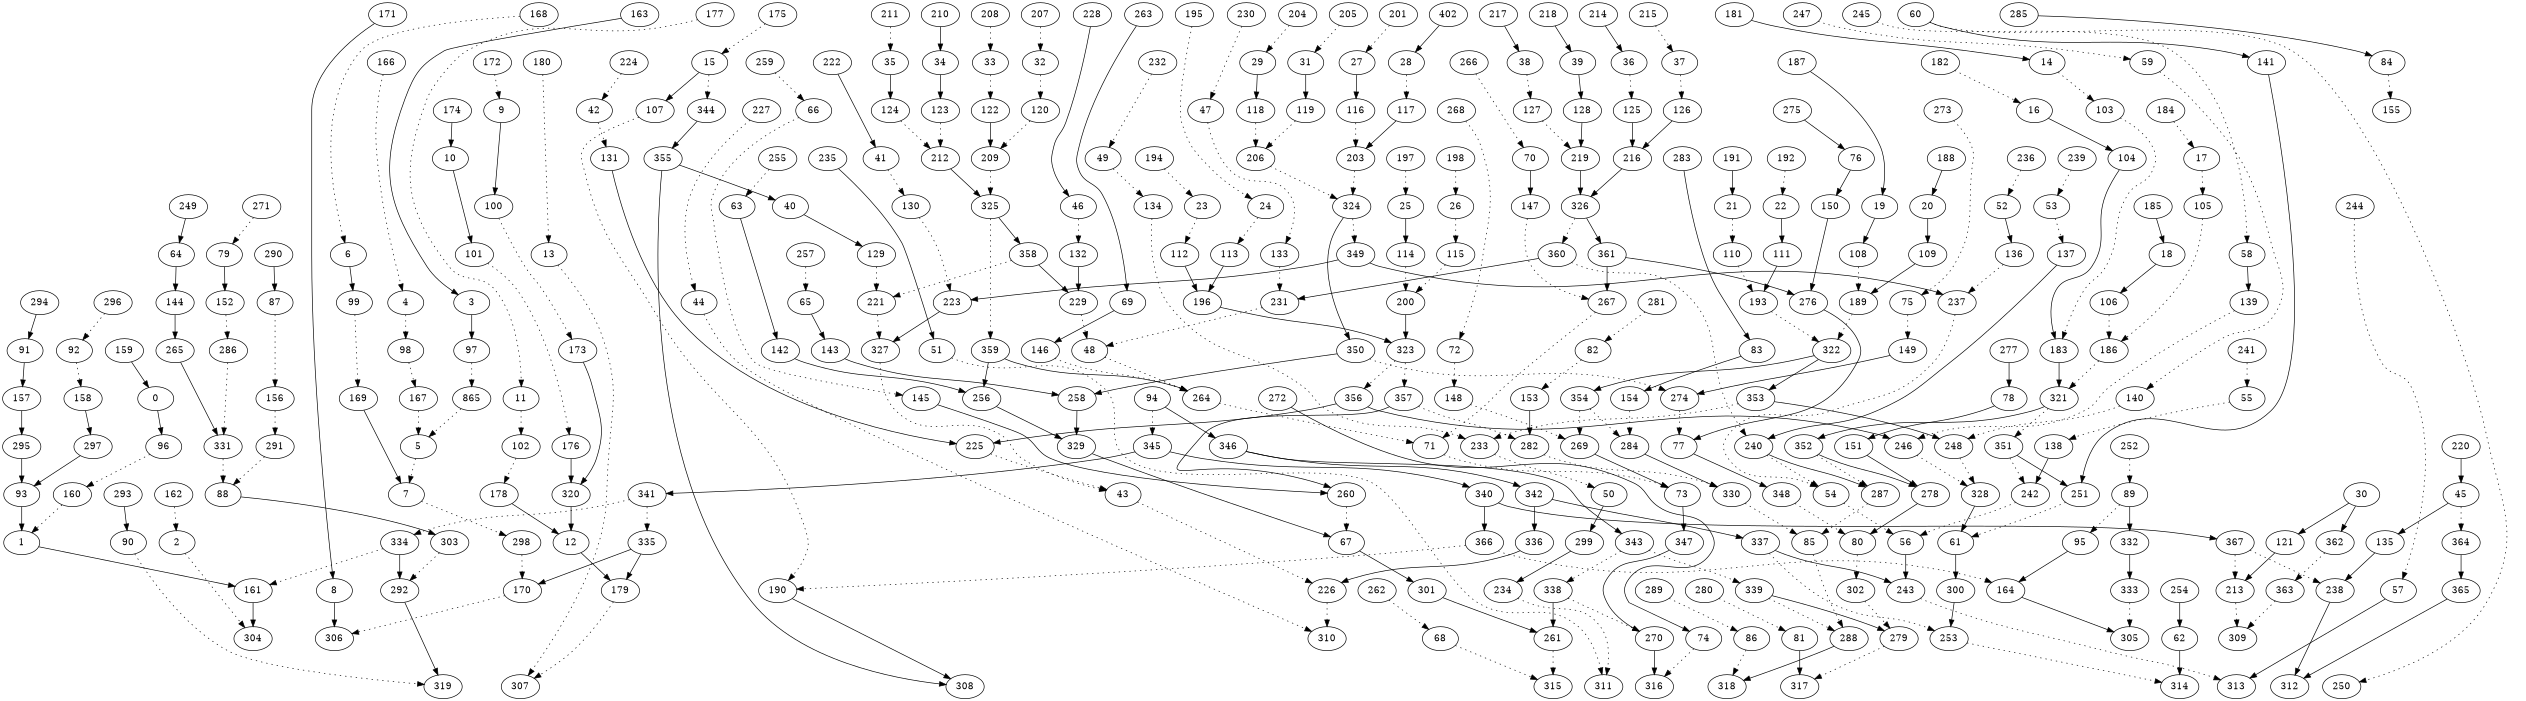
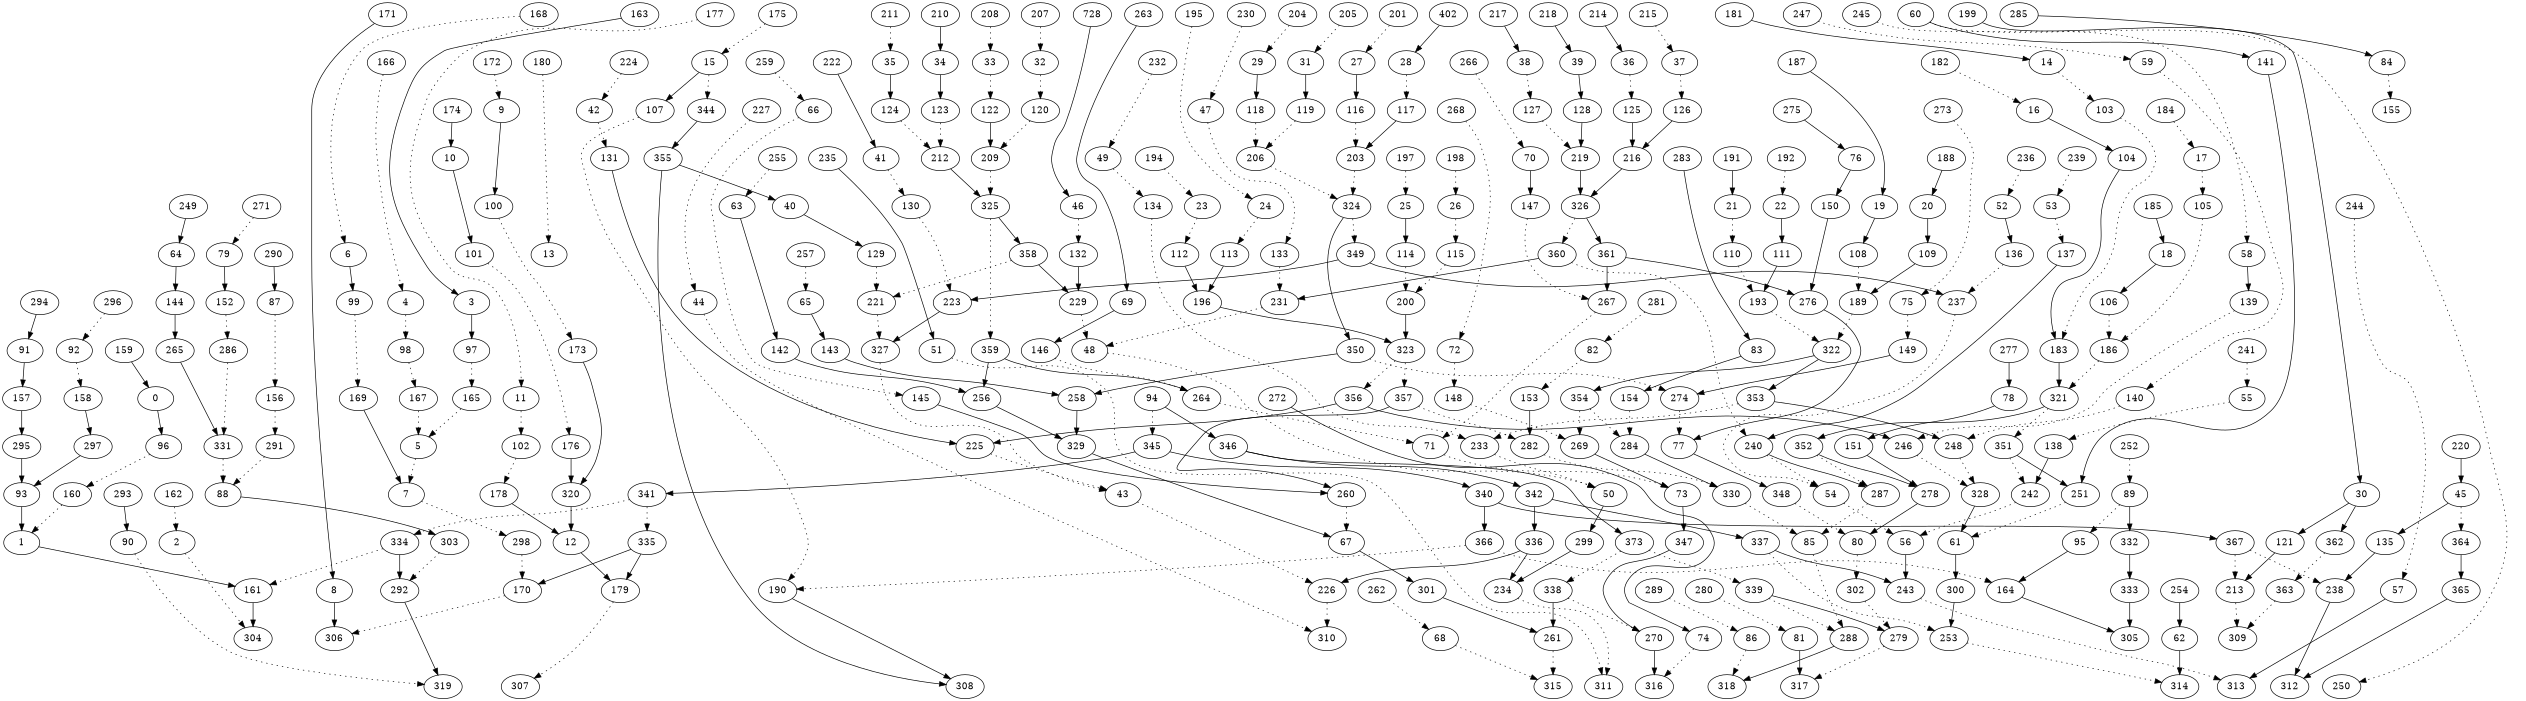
(1092, 15) -> (1092, 15)
none -> (1968, 15)
(1143, 373) -> (1337, 452)
(472, 399) -> (472, 399)
(608, 469) -> none
(1634, 543) -> (1634, 543)
none -> (1521, 564)
(2130, 611) -> (2130, 611)
